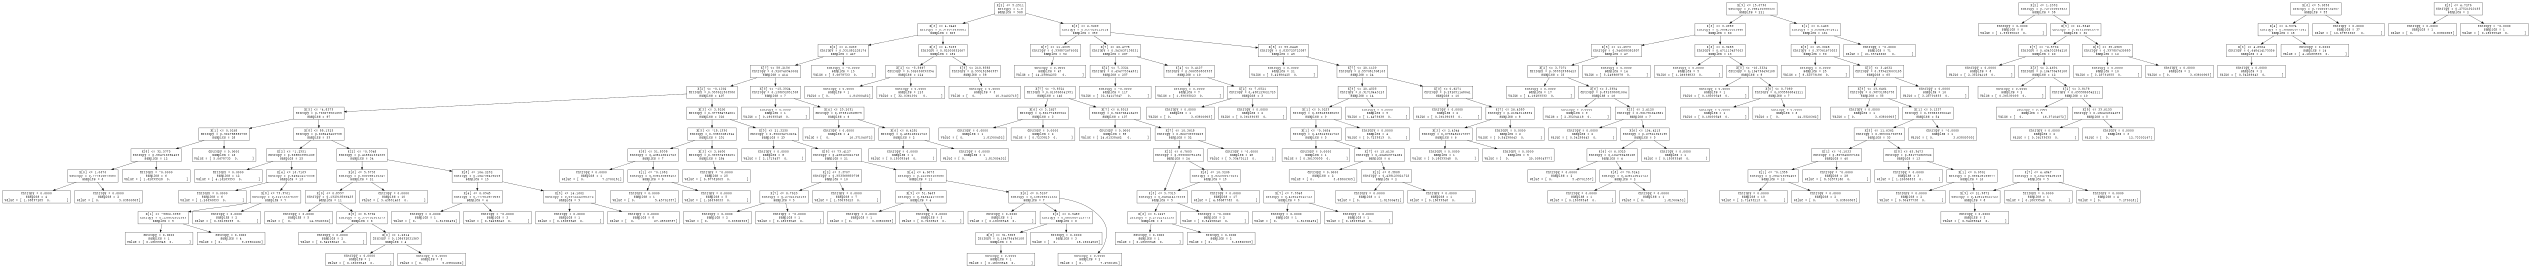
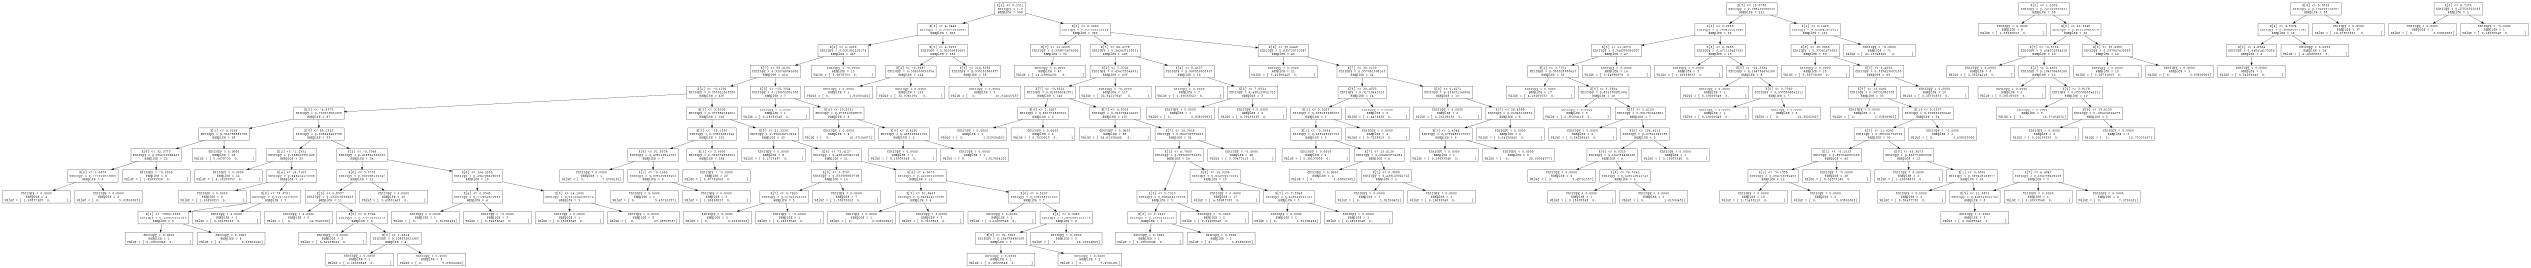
none -> (1084, 82)
(1190, 186) -> (1251, 186)
(1097, 214) -> (1044, 249)
